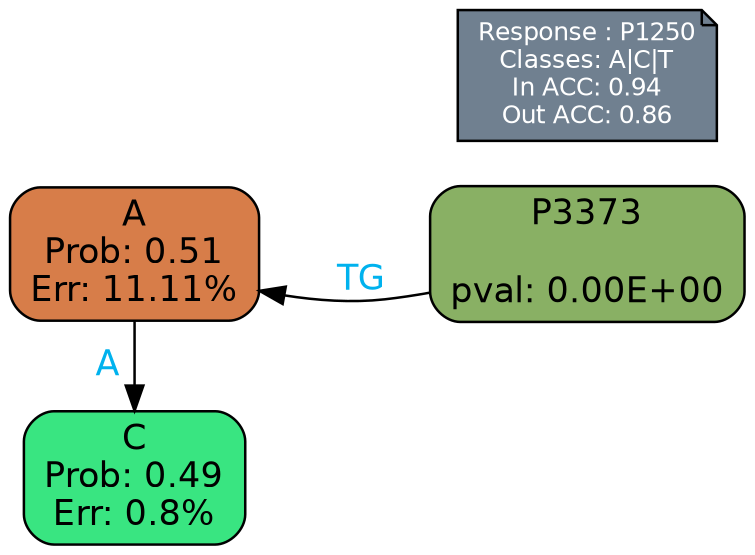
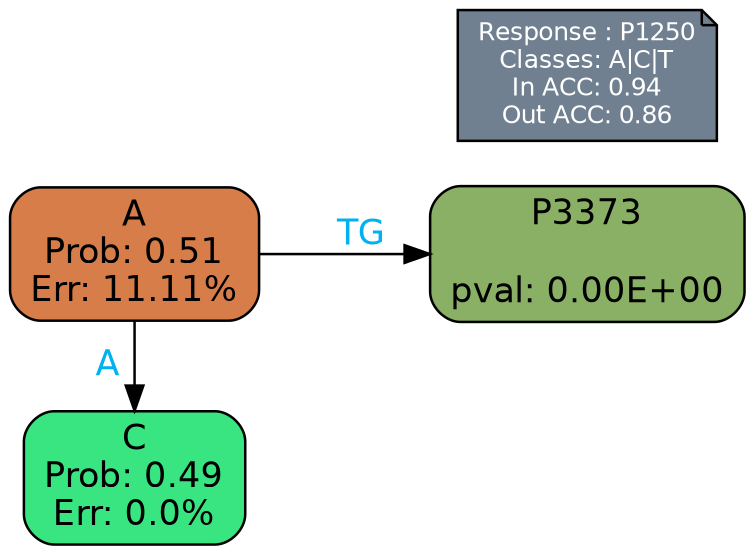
(357, 301) -> (332, 254)
(135, 478) -> (135, 478)
